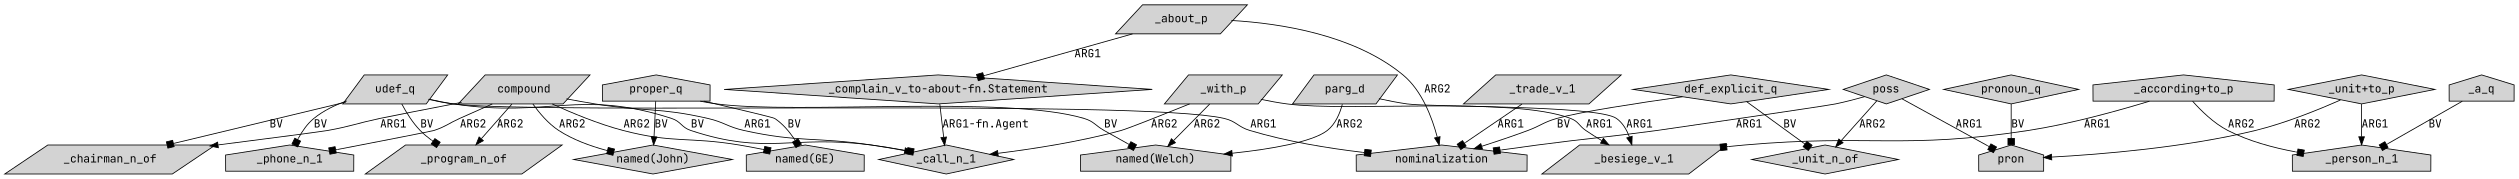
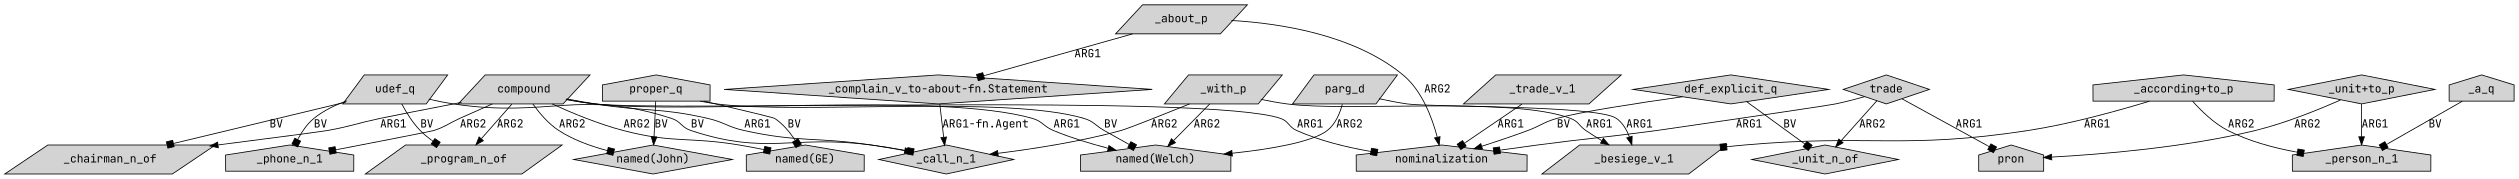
(1886, 89) -> (1886, 89)
(2011, 89) -> none
none -> (840, 105)
(1063, 109) -> (1032, 105)
